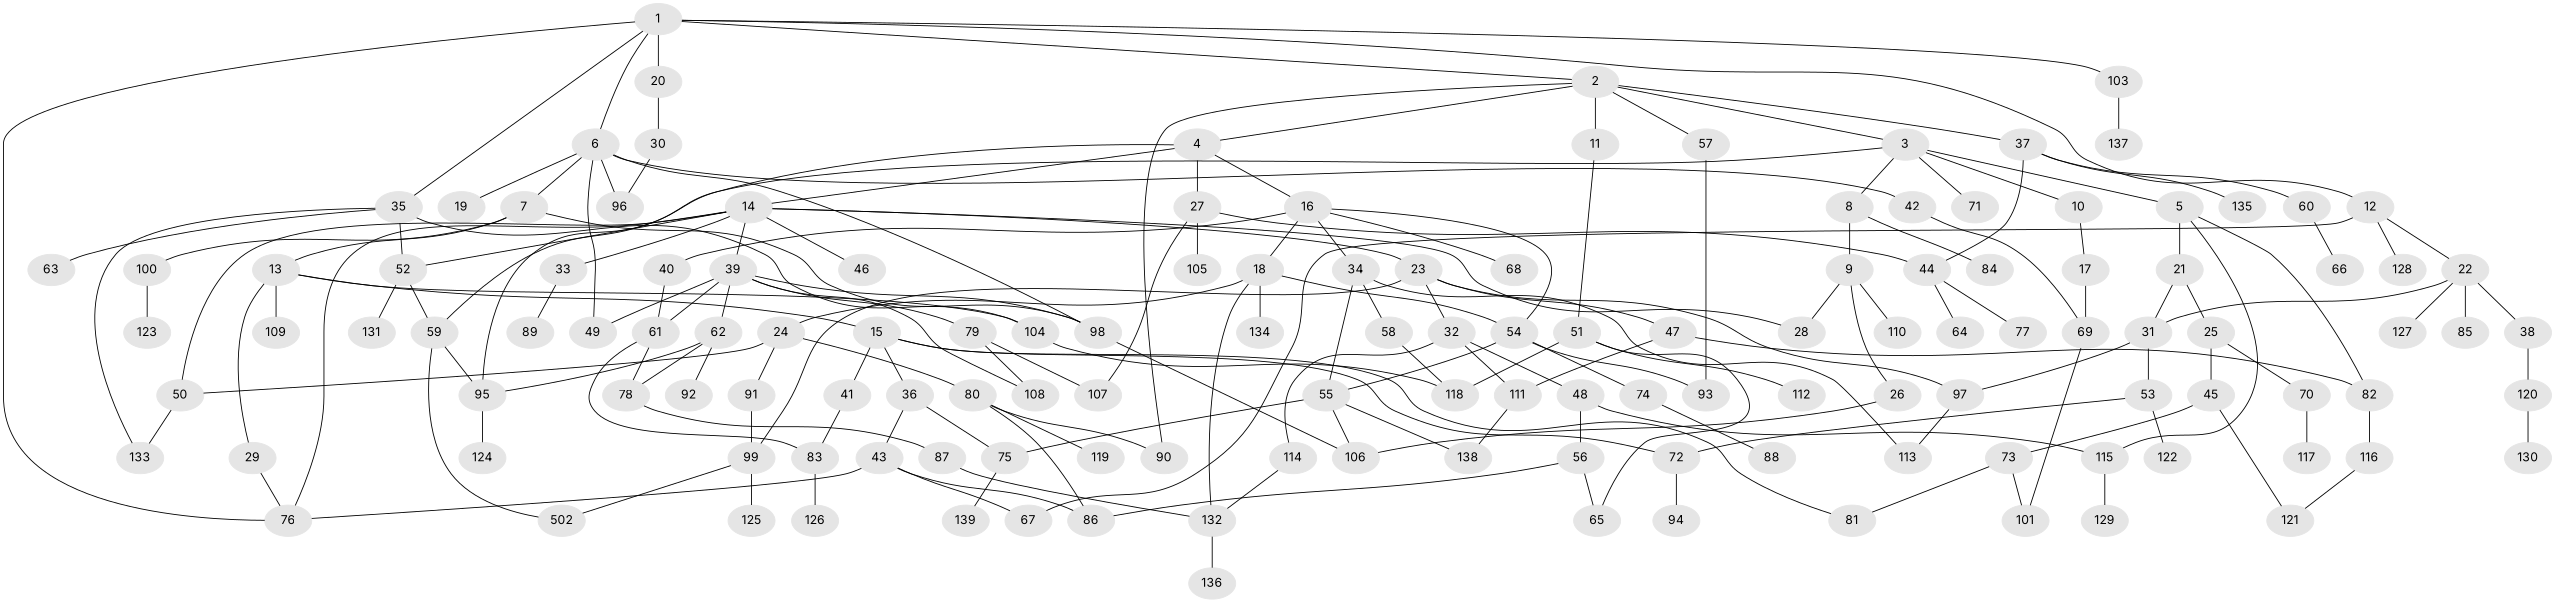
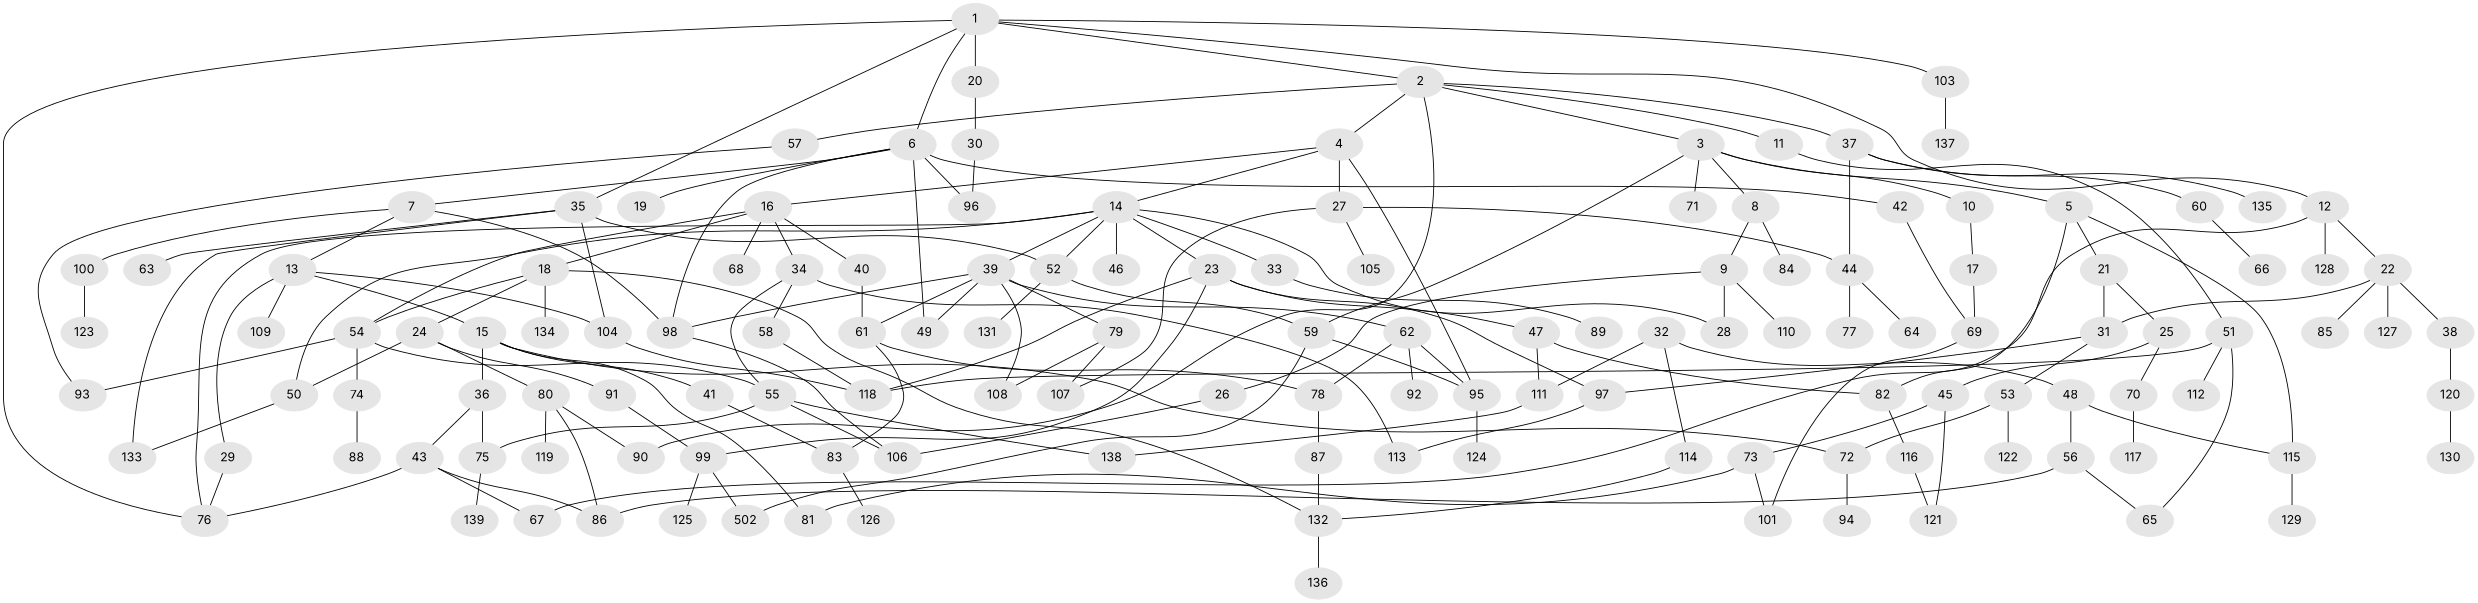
(1435, 301) -> (1042, 338)
